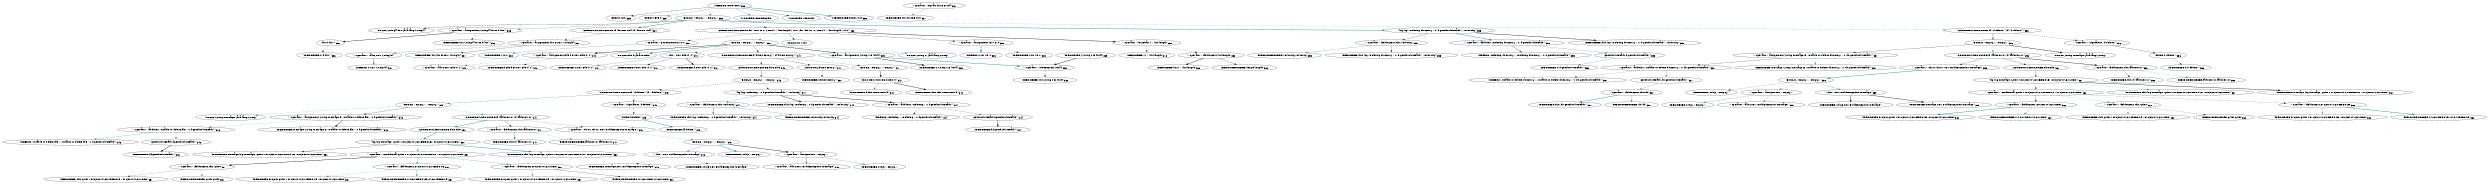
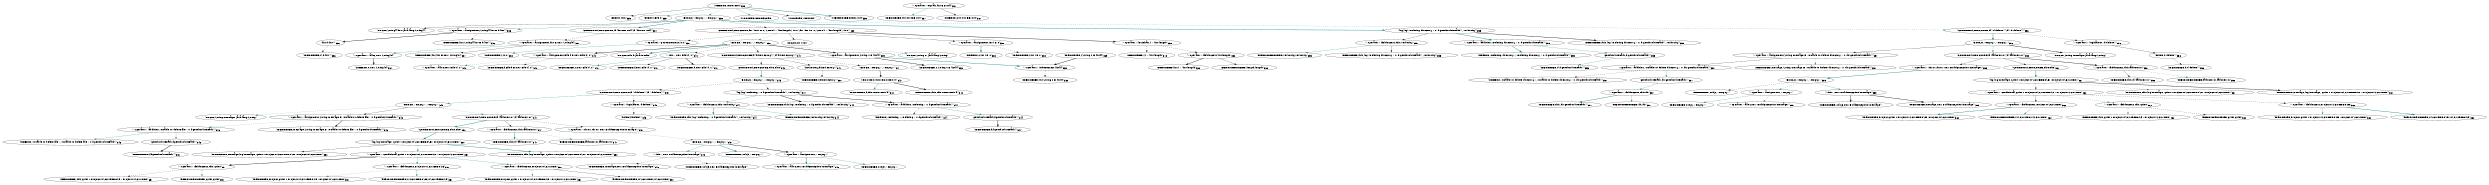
none -> (963, 18)
(374, 61) -> (374, 61)
(683, 130) -> none
